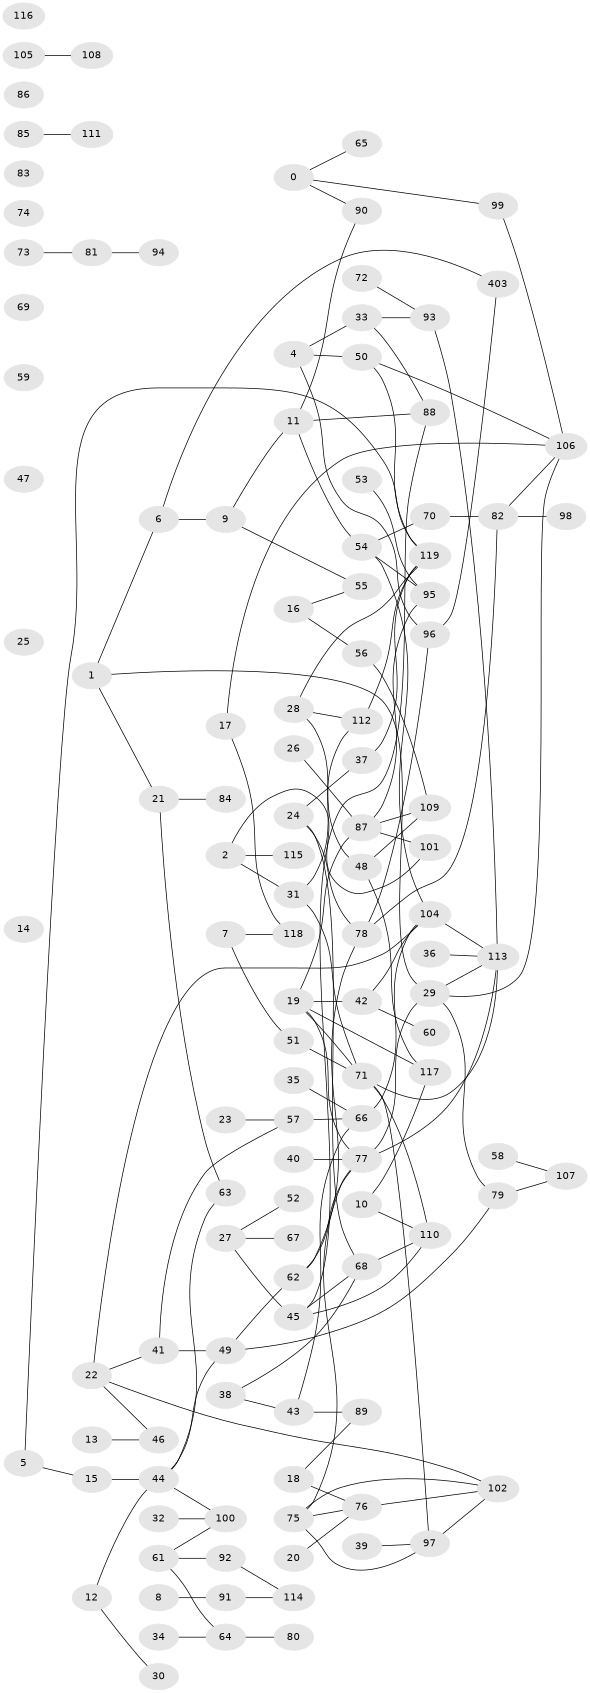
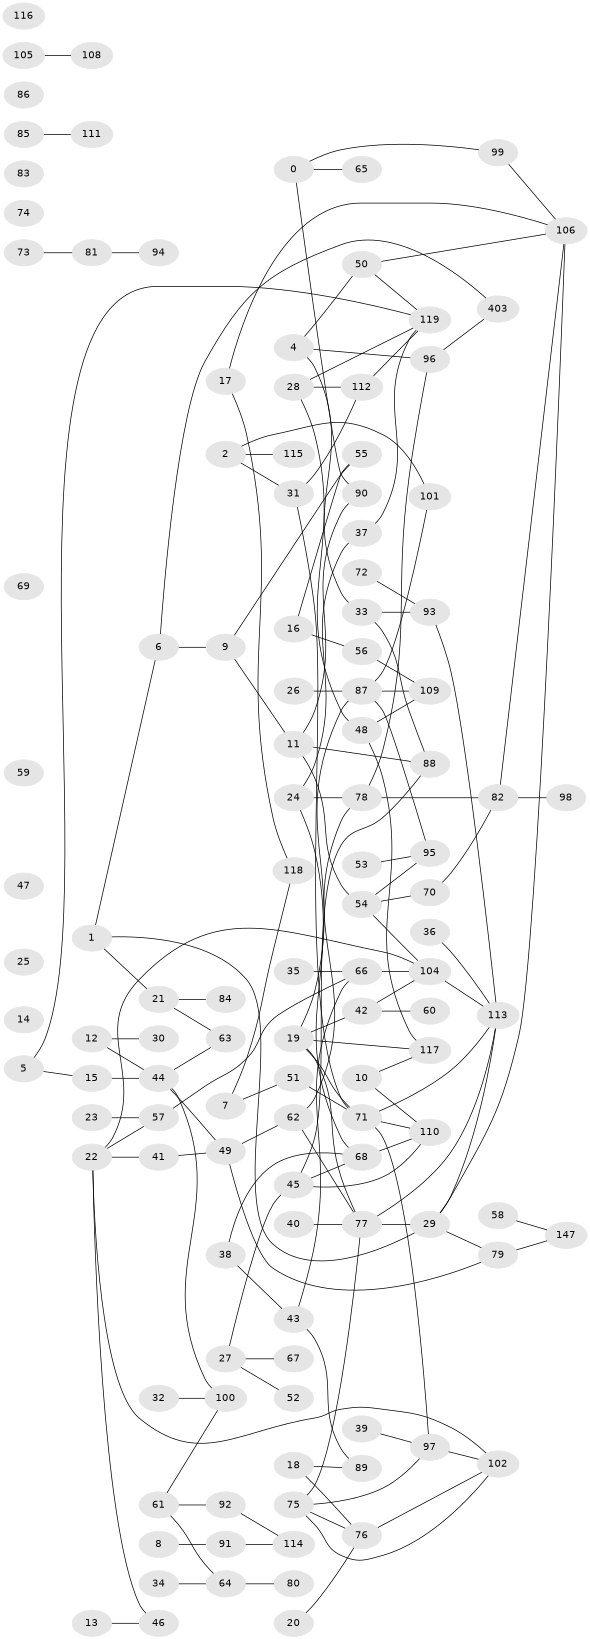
(566, 1176) -> (566, 1235)
(184, 1211) -> (125, 1137)
